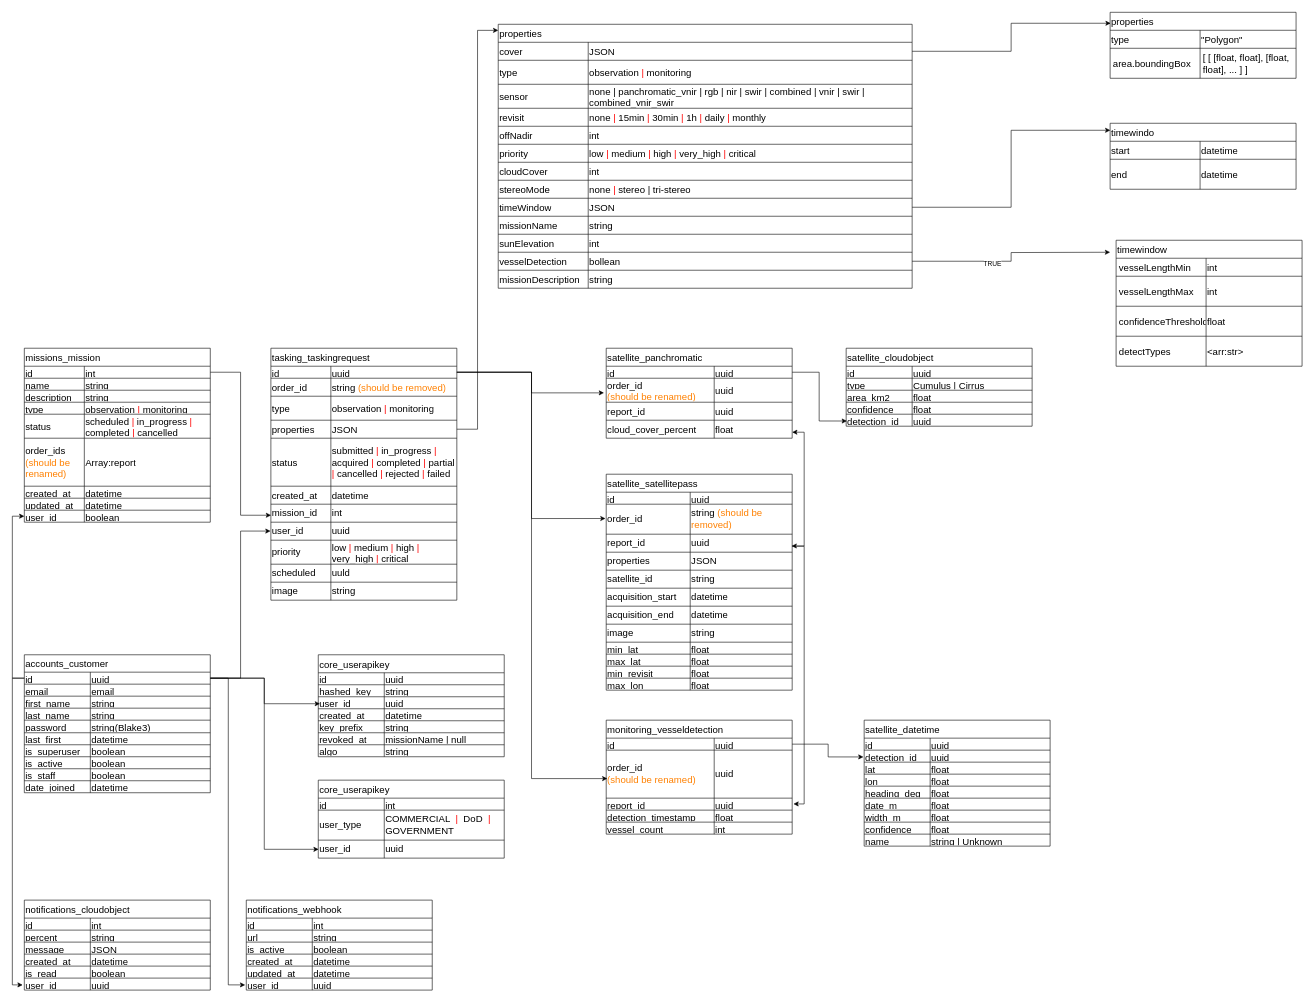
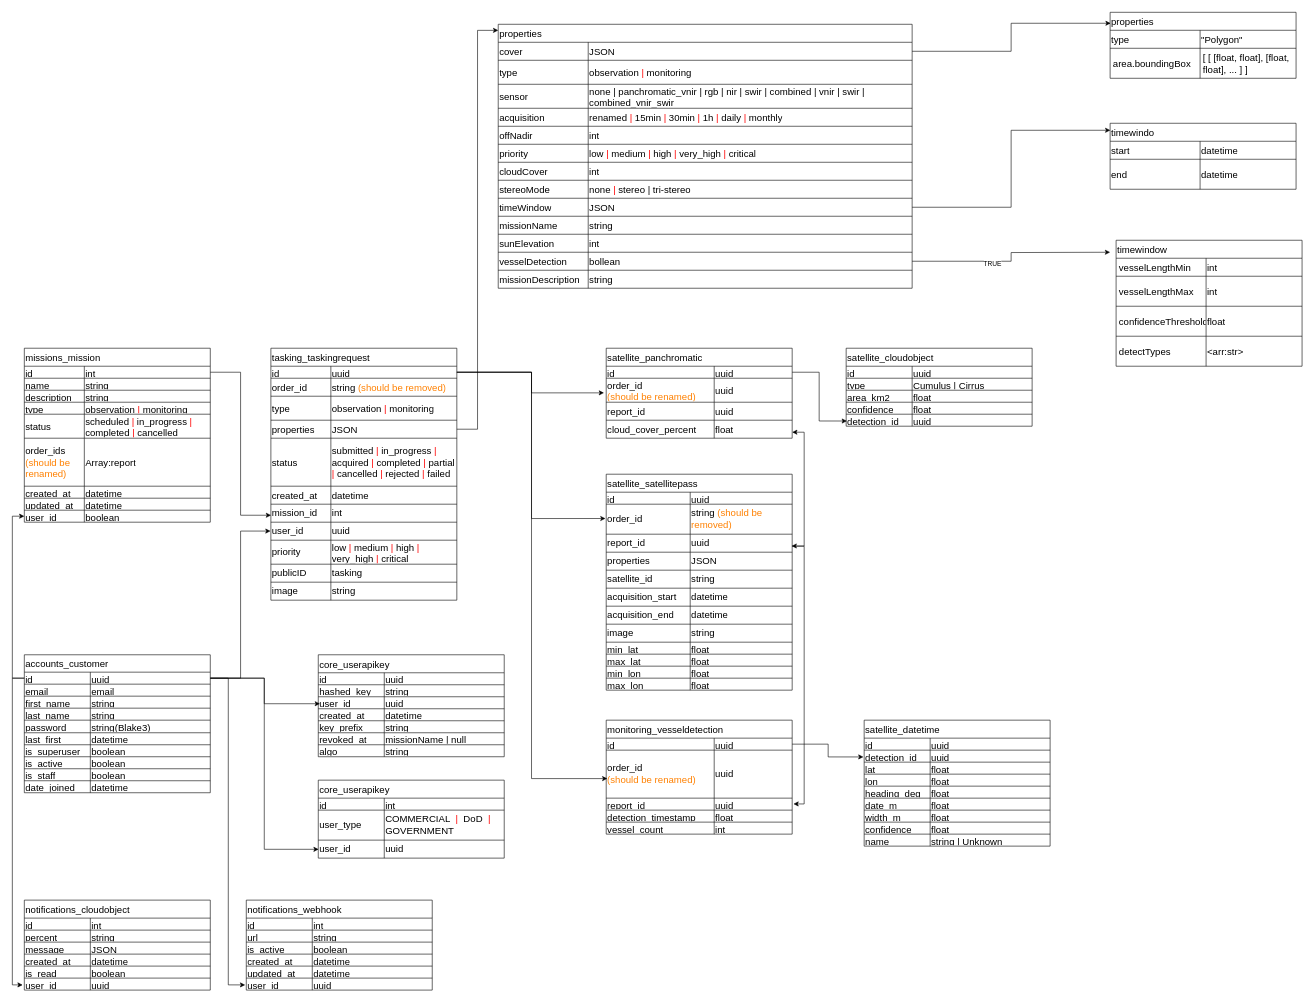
(516, 117) -> (525, 117)
(680, 117) -> (688, 117)
(295, 573) -> (291, 573)
(342, 573) -> (350, 573)
(633, 672) -> (624, 672)
